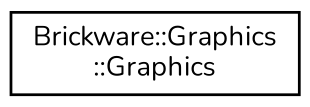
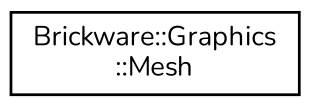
(155, 54) -> (155, 54)
